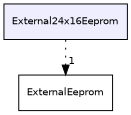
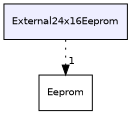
(66, 93) -> (66, 93)
